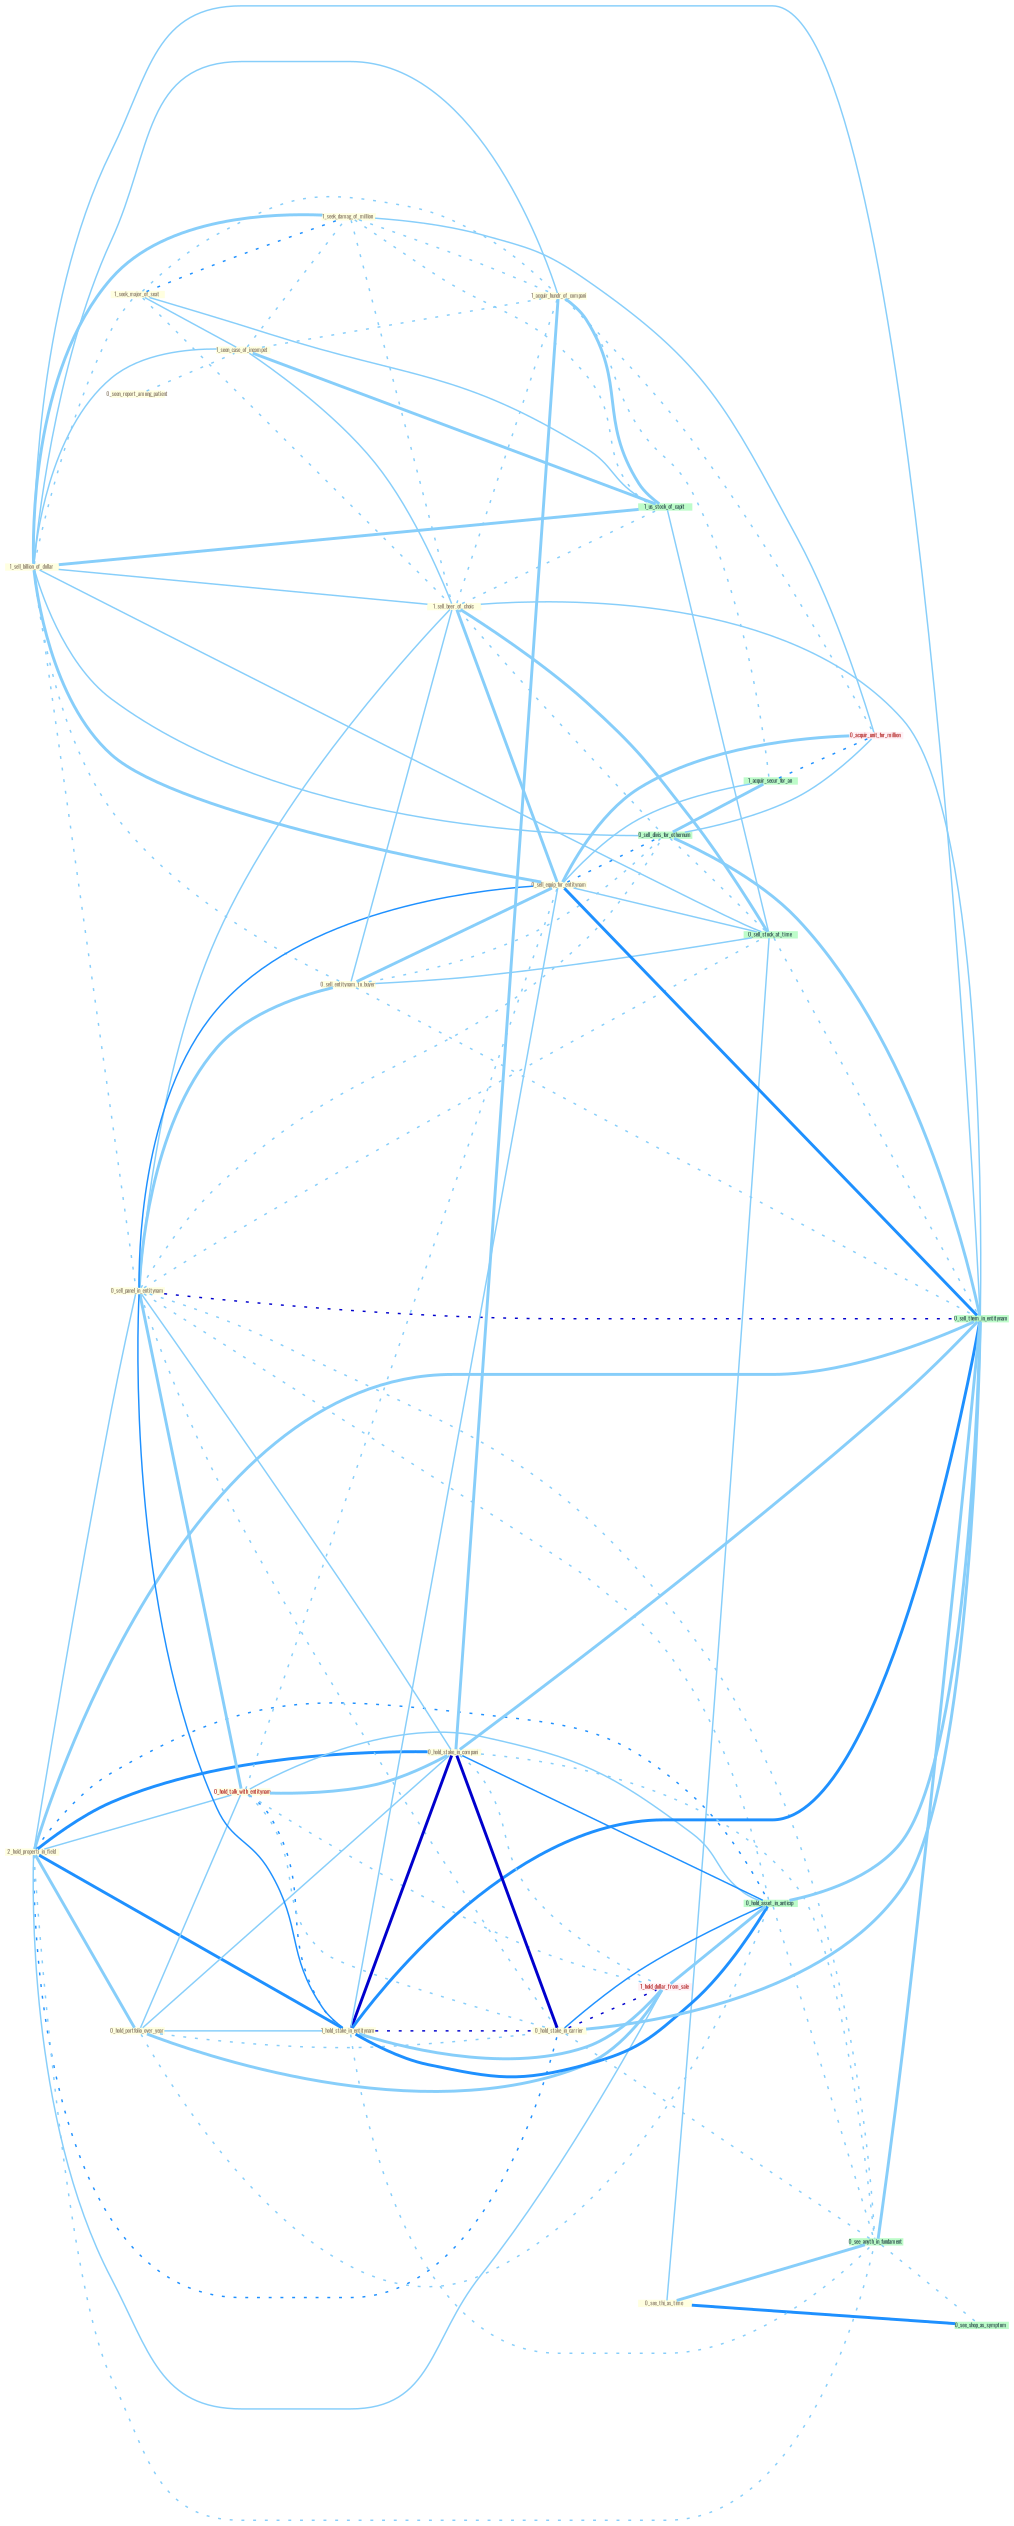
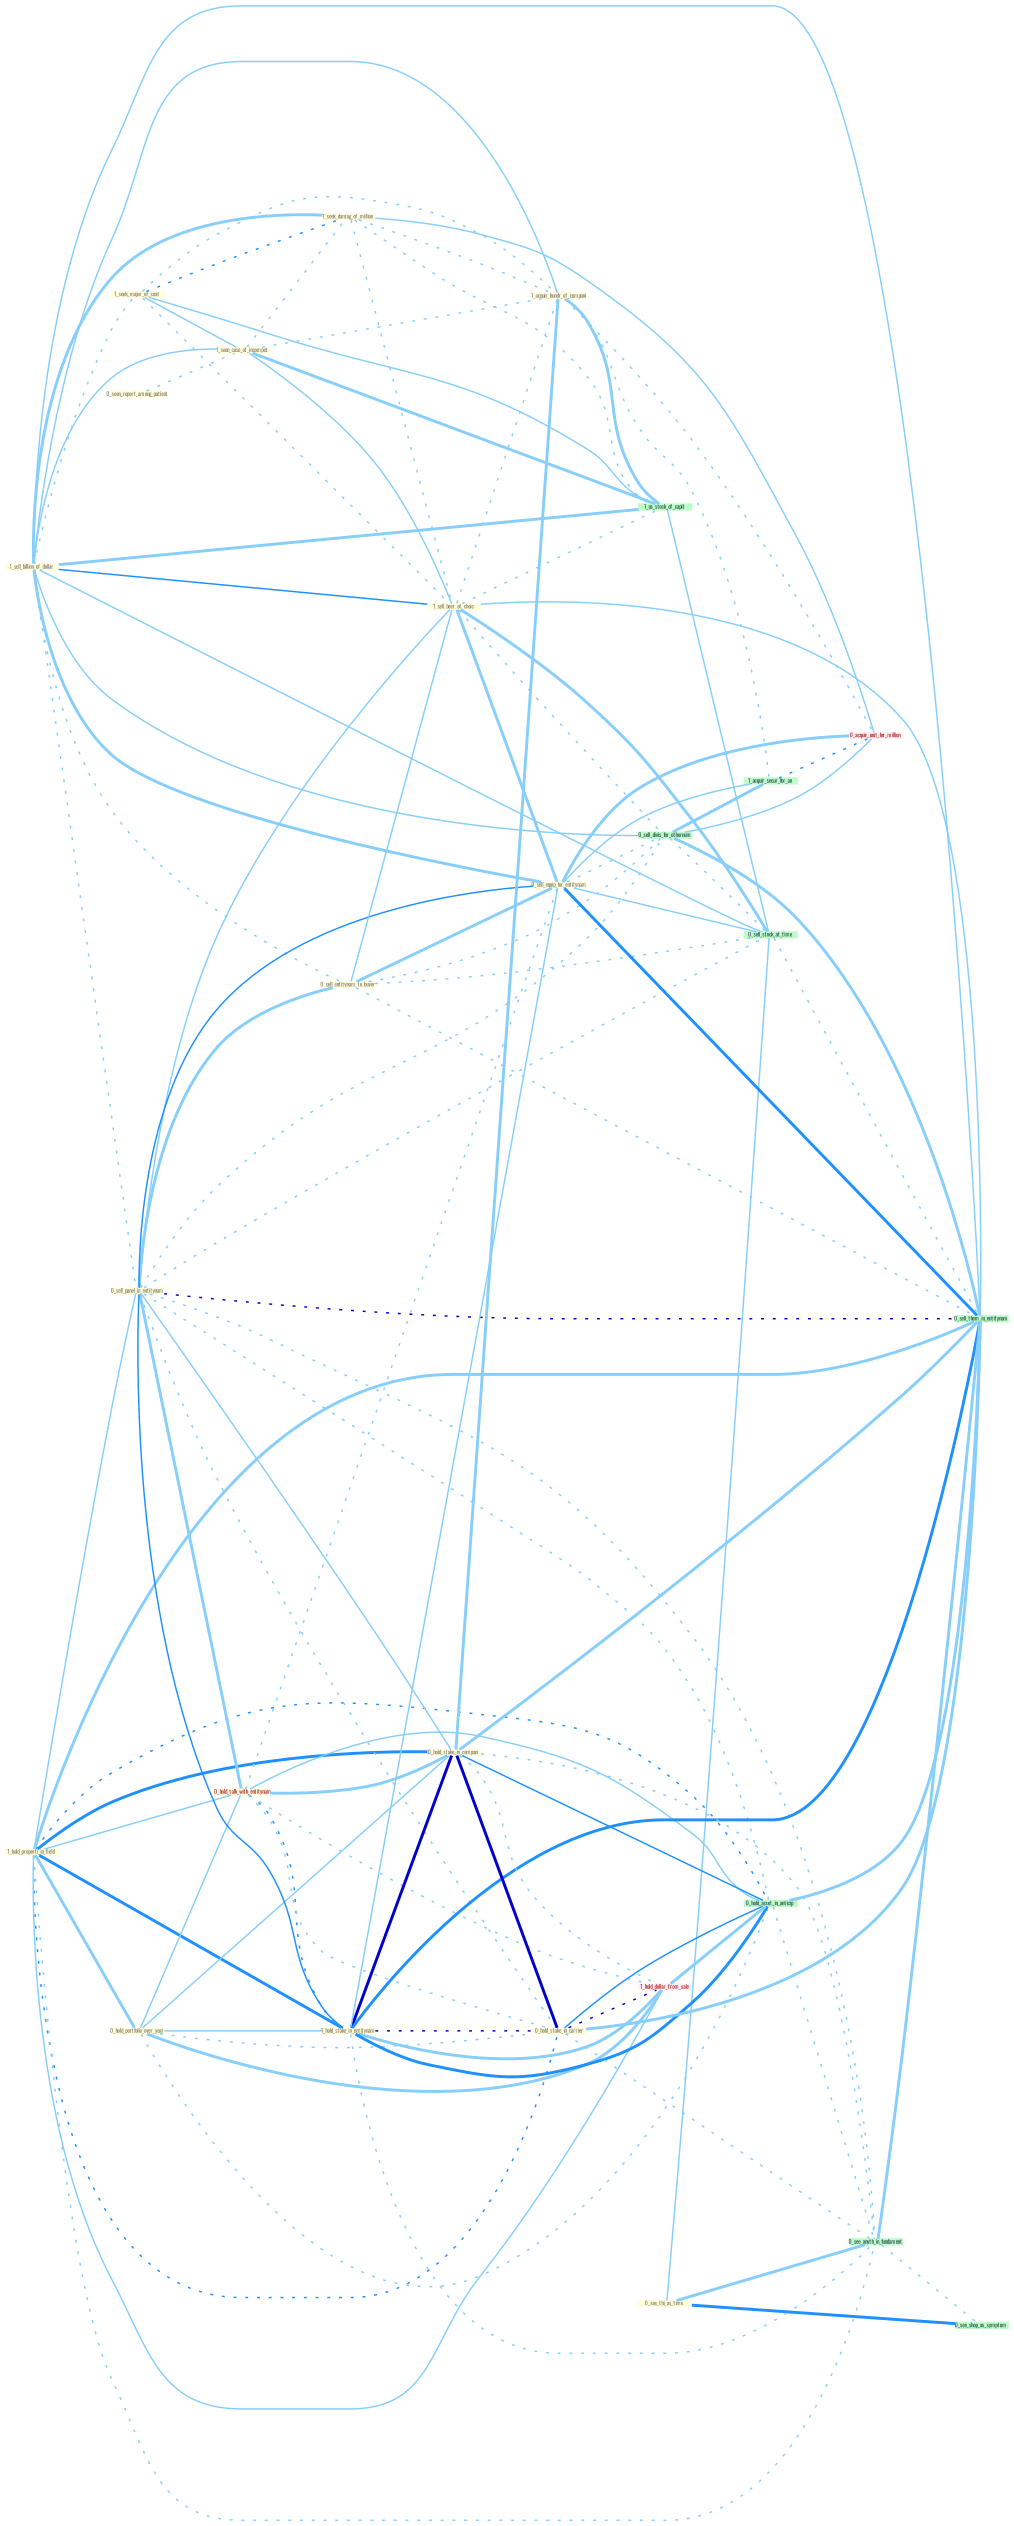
(243, 587) -> (243, 587)
(601, 866) -> (601, 866)
(574, 965) -> (574, 965)
(32, 1852) -> (32, 1852)
